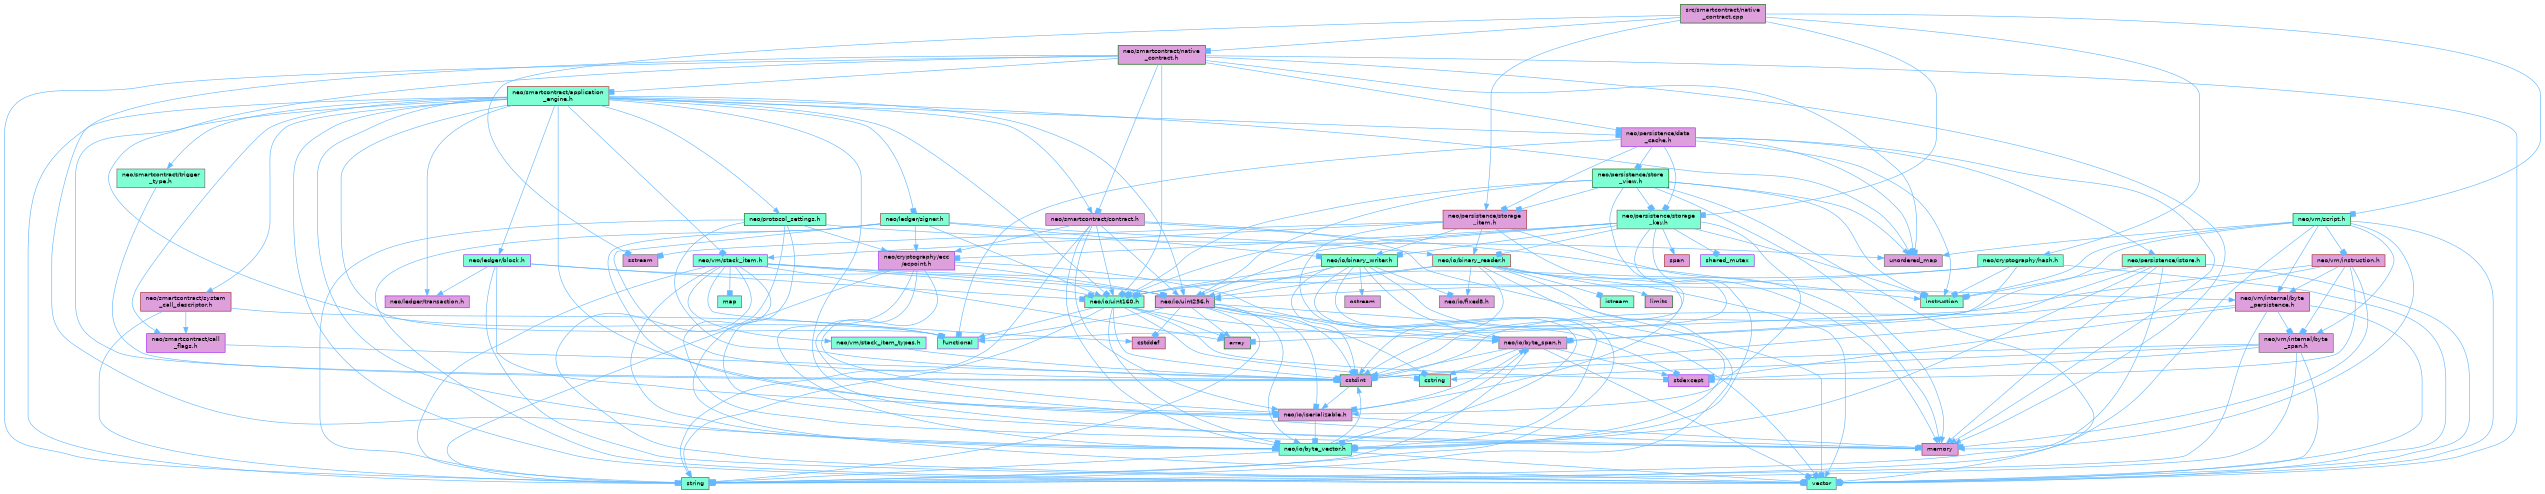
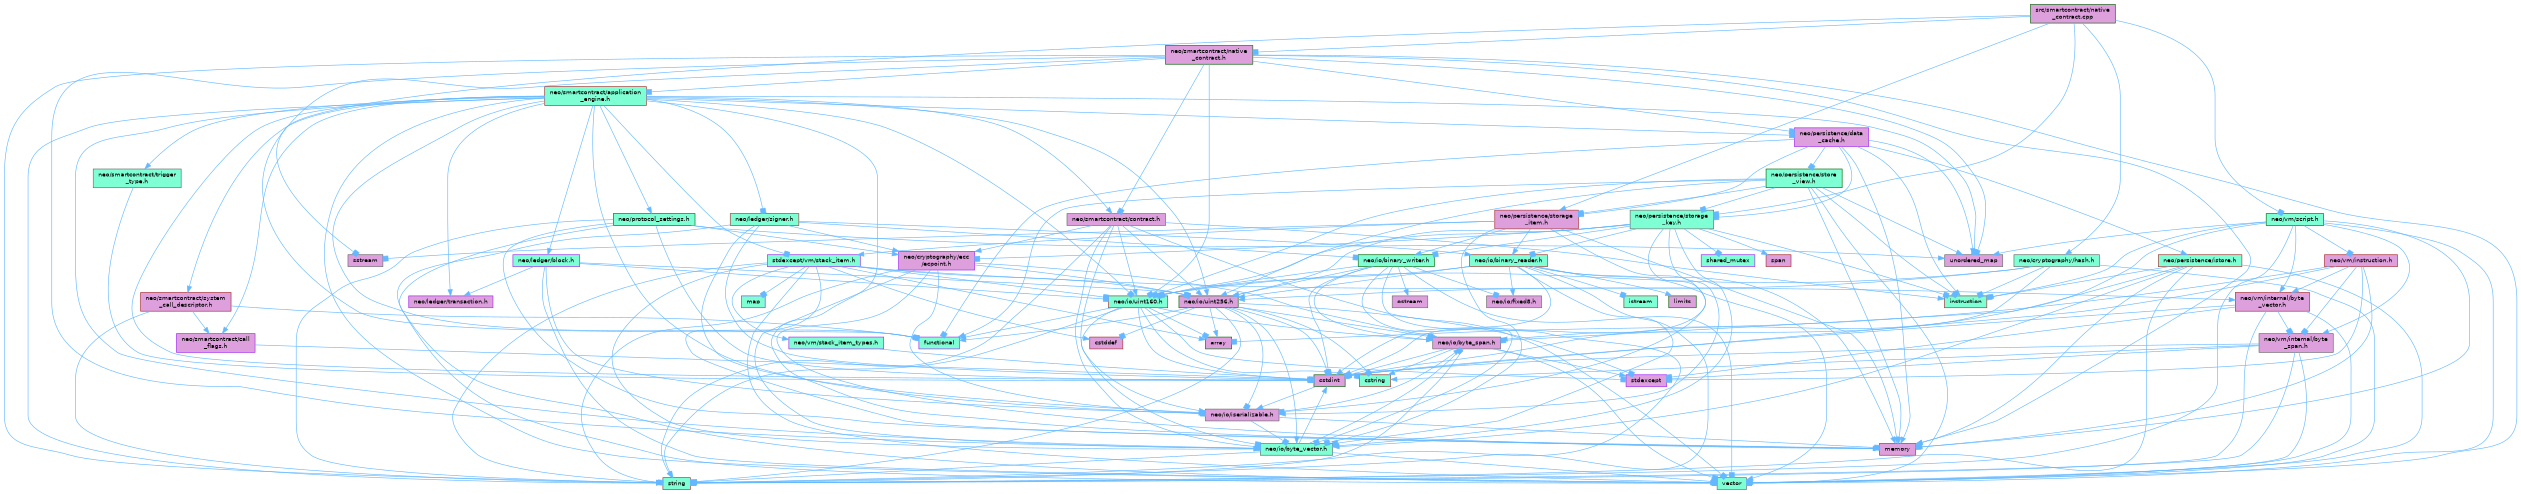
(730, 261) -> (814, 261)
(1016, 261) -> none
(2272, 302) -> (2272, 302)
